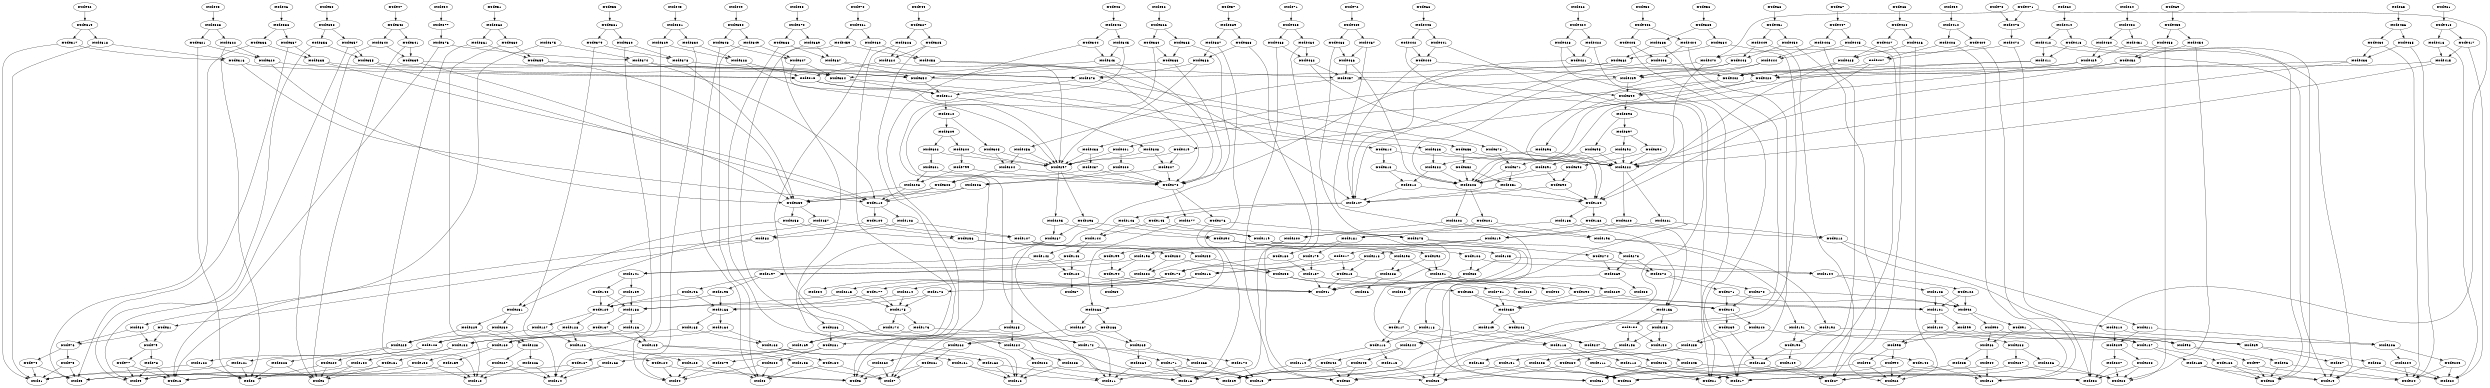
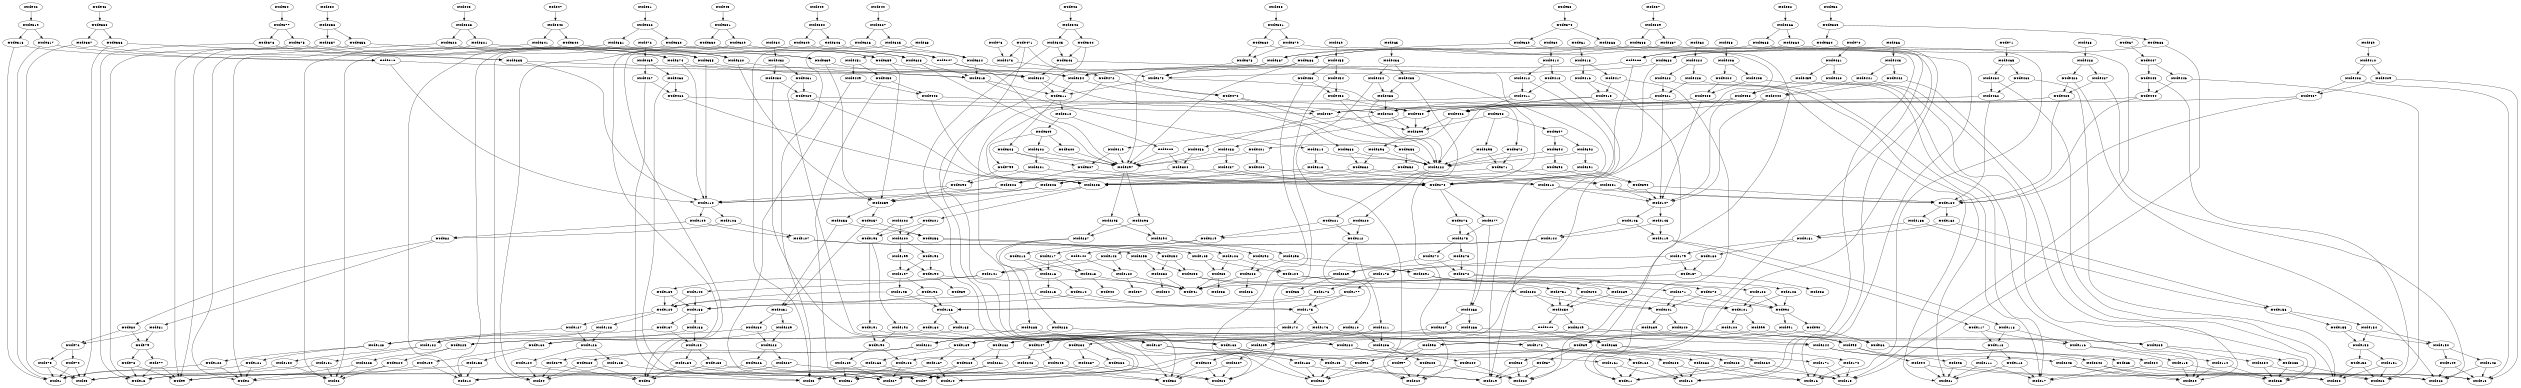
none -> (289, 33)
(1626, 104) -> (1457, 123)
(751, 122) -> none
(962, 157) -> (1001, 141)
none -> (2448, 363)
